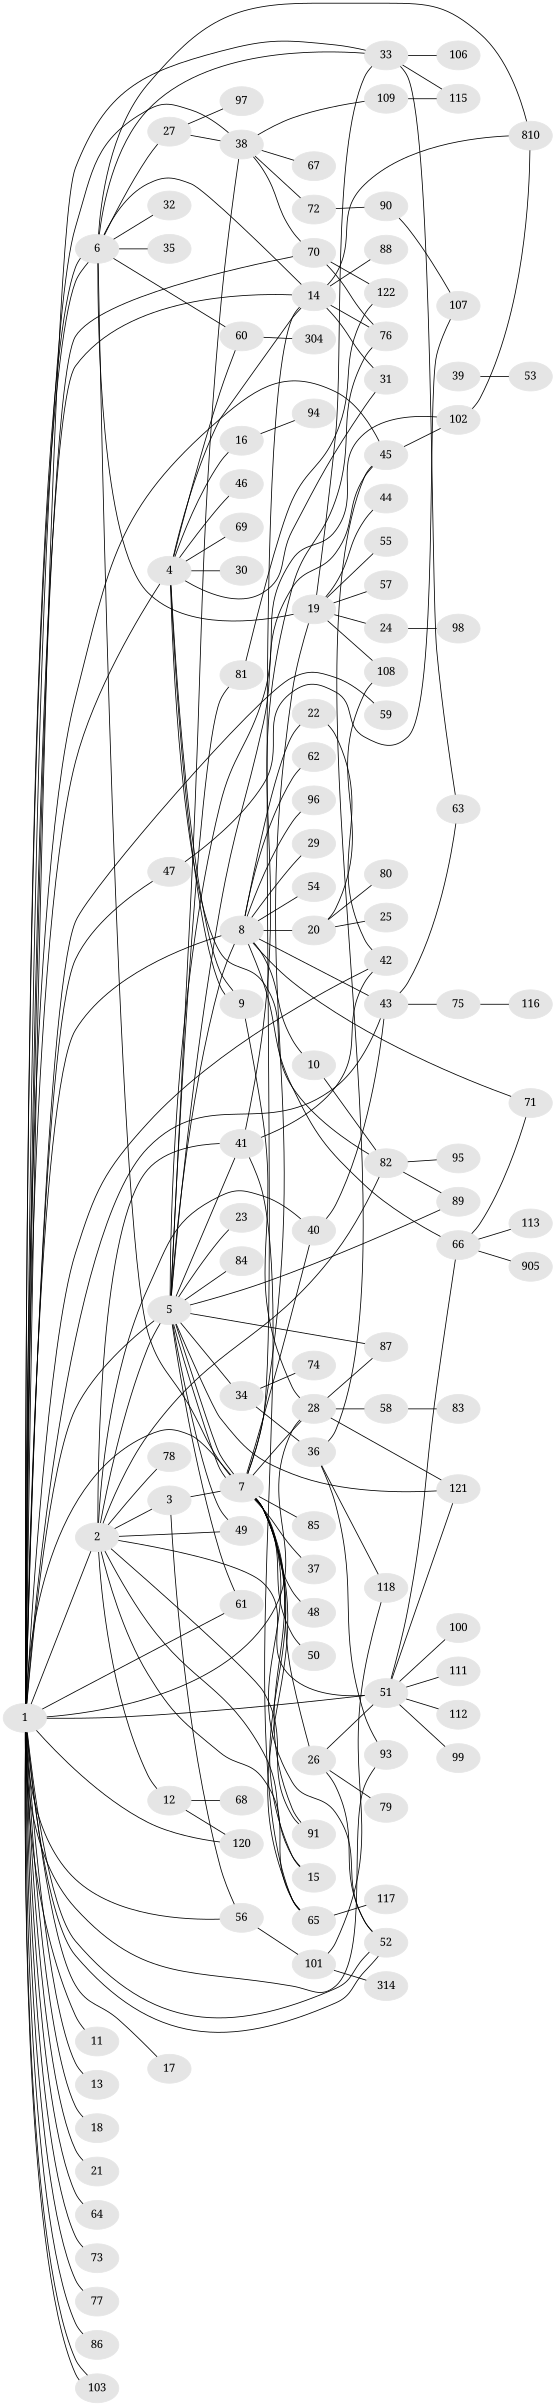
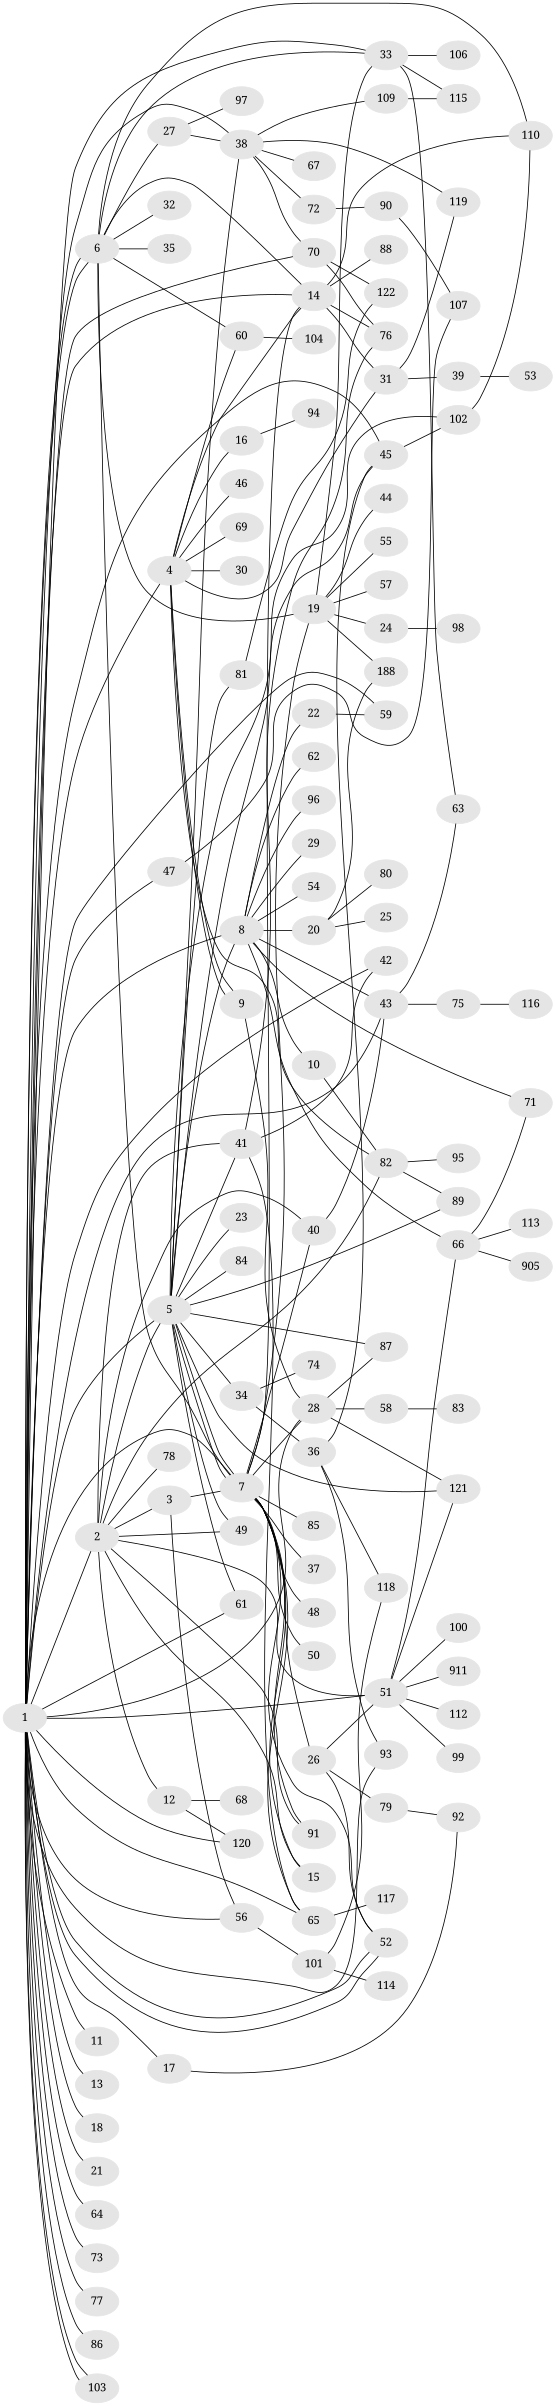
(531, 136) -> (531, 136)
none -> (458, 202)
(314, 340) -> (314, 340)
none -> (422, 378)
(386, 672) -> (386, 672)
(350, 837) -> (344, 714)
(458, 1671) -> (458, 1671)
(201, 1737) -> (140, 1852)
none -> (458, 1817)
(386, 1986) -> (386, 1986)
